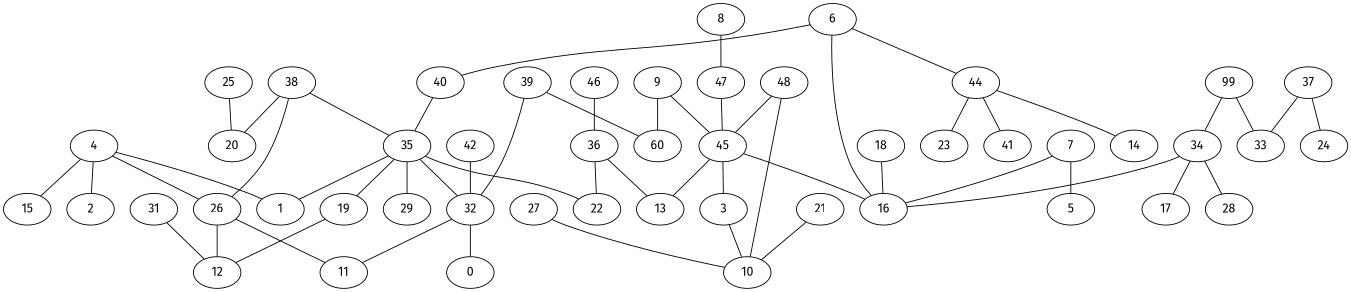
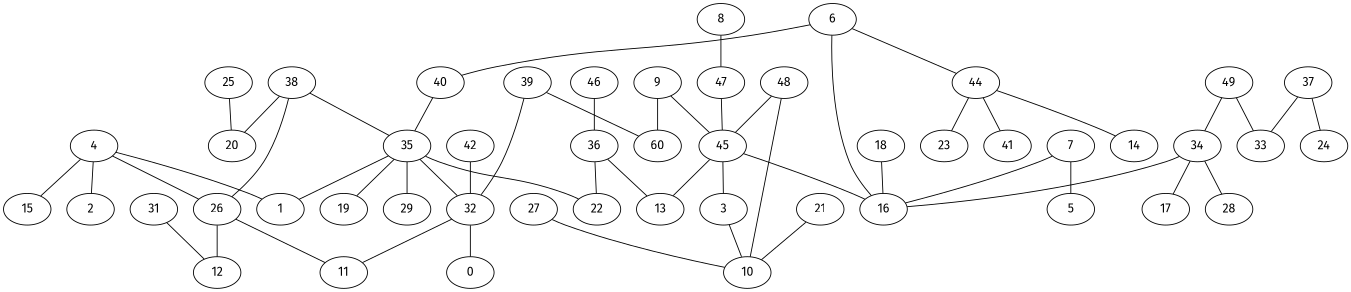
(1229, 83) -> (1229, 83)
(287, 238) -> none
